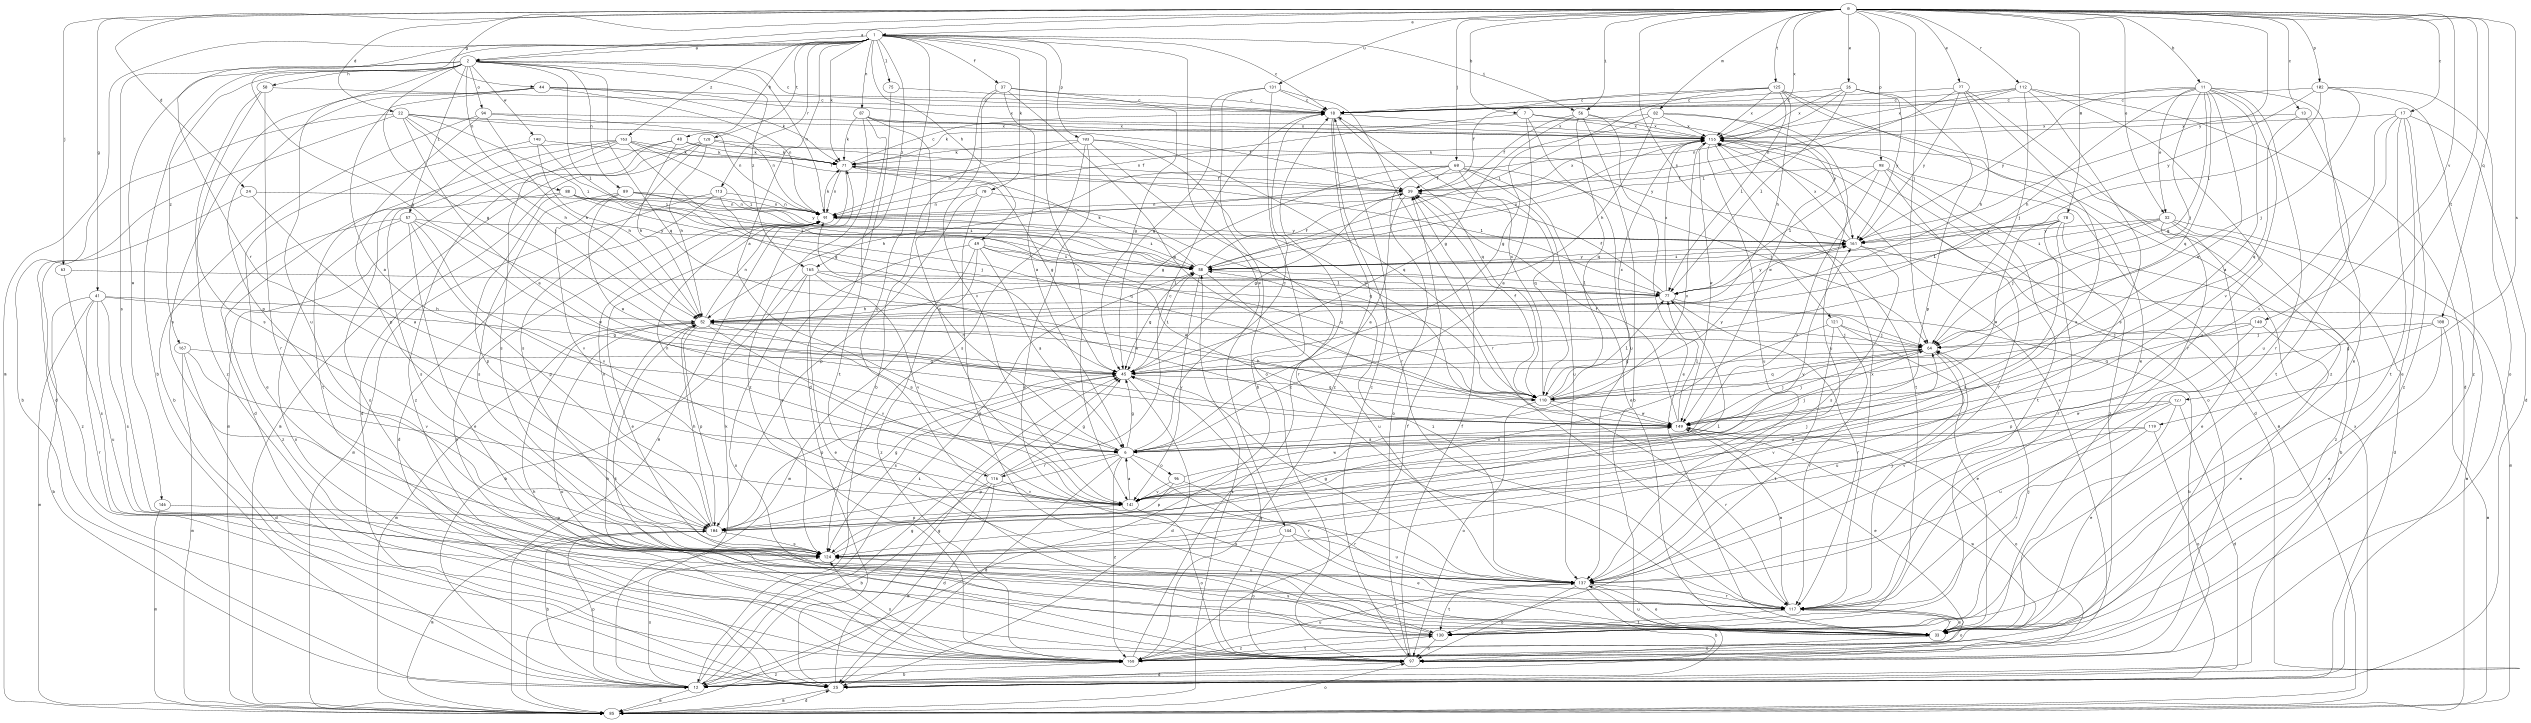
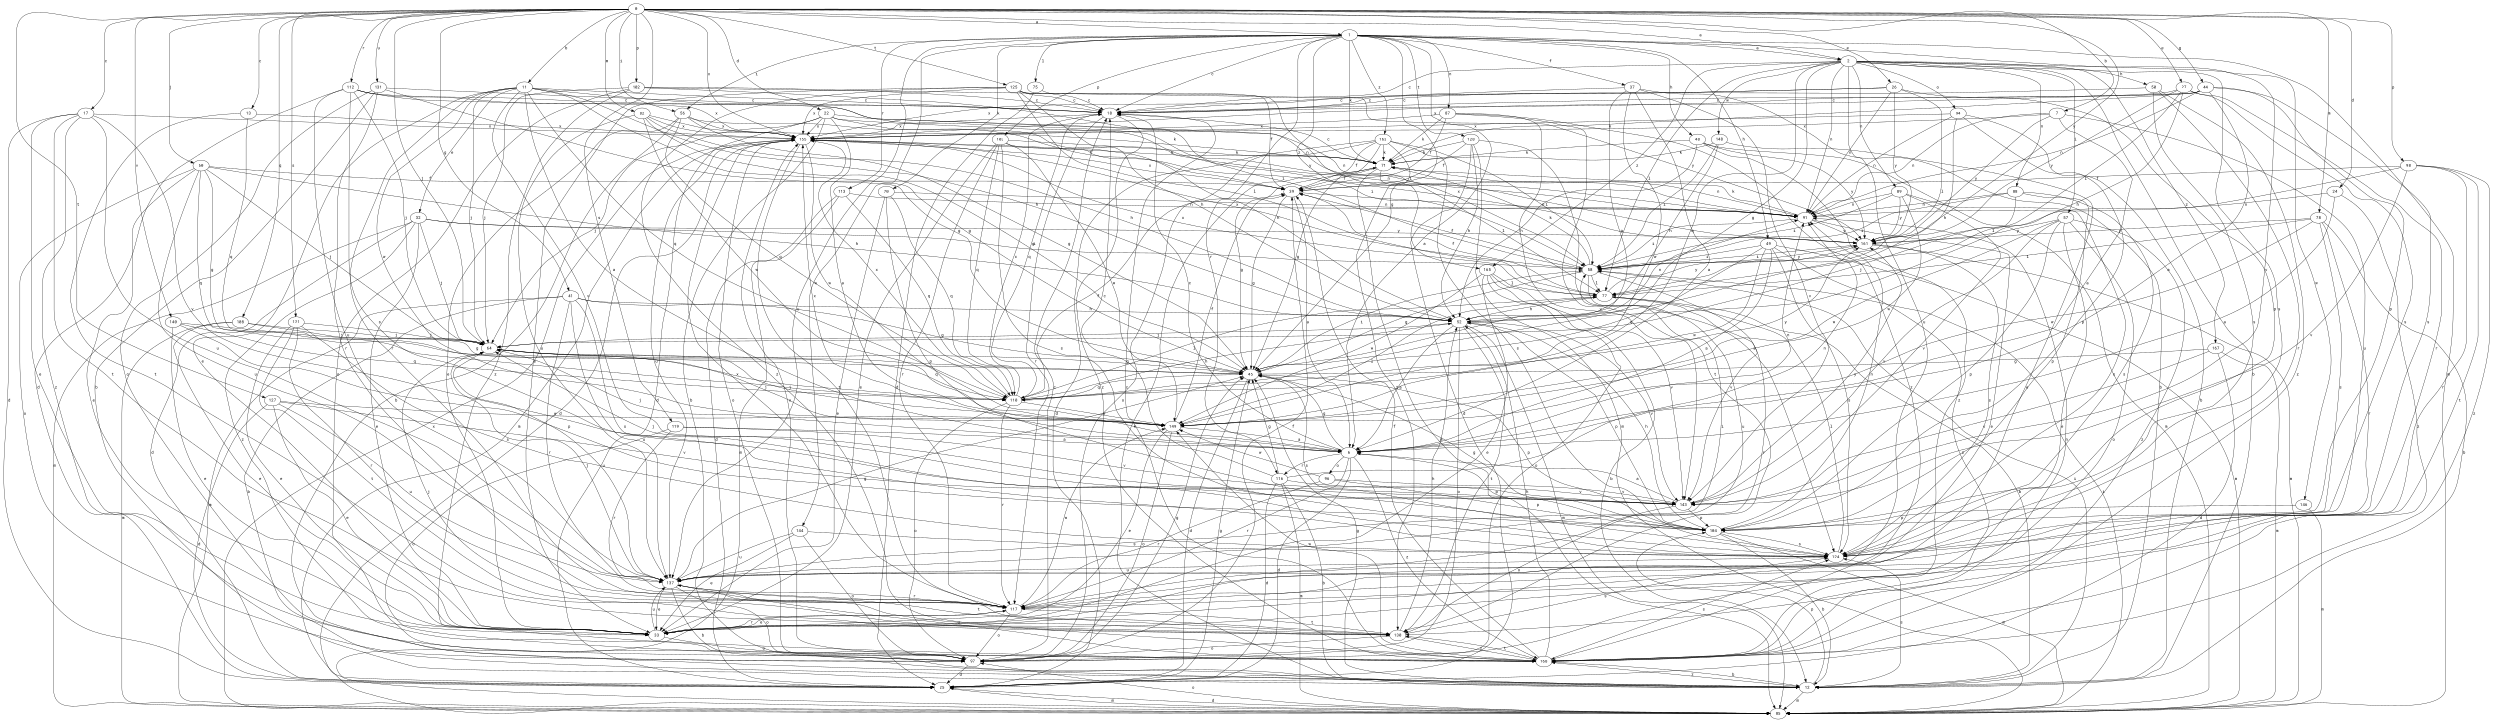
(2088, 19) -> none
(63, 270) -> none
(1215, 634) -> (1544, 555)
